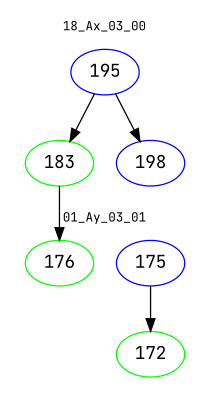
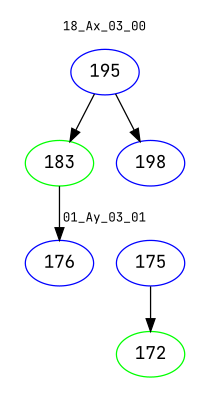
(59, 263) -> (59, 263)
